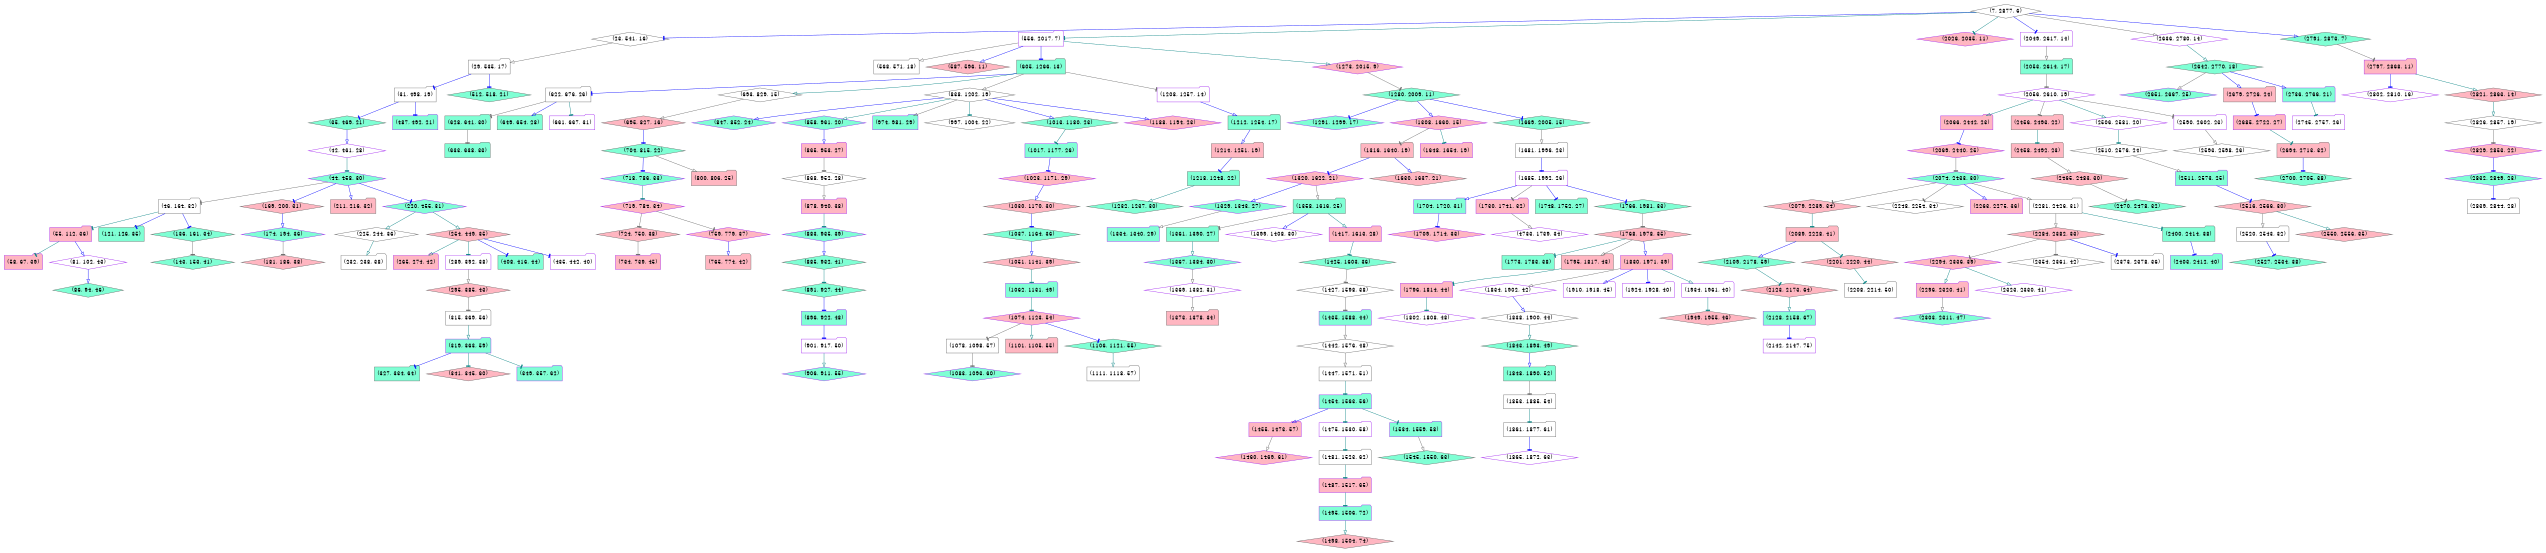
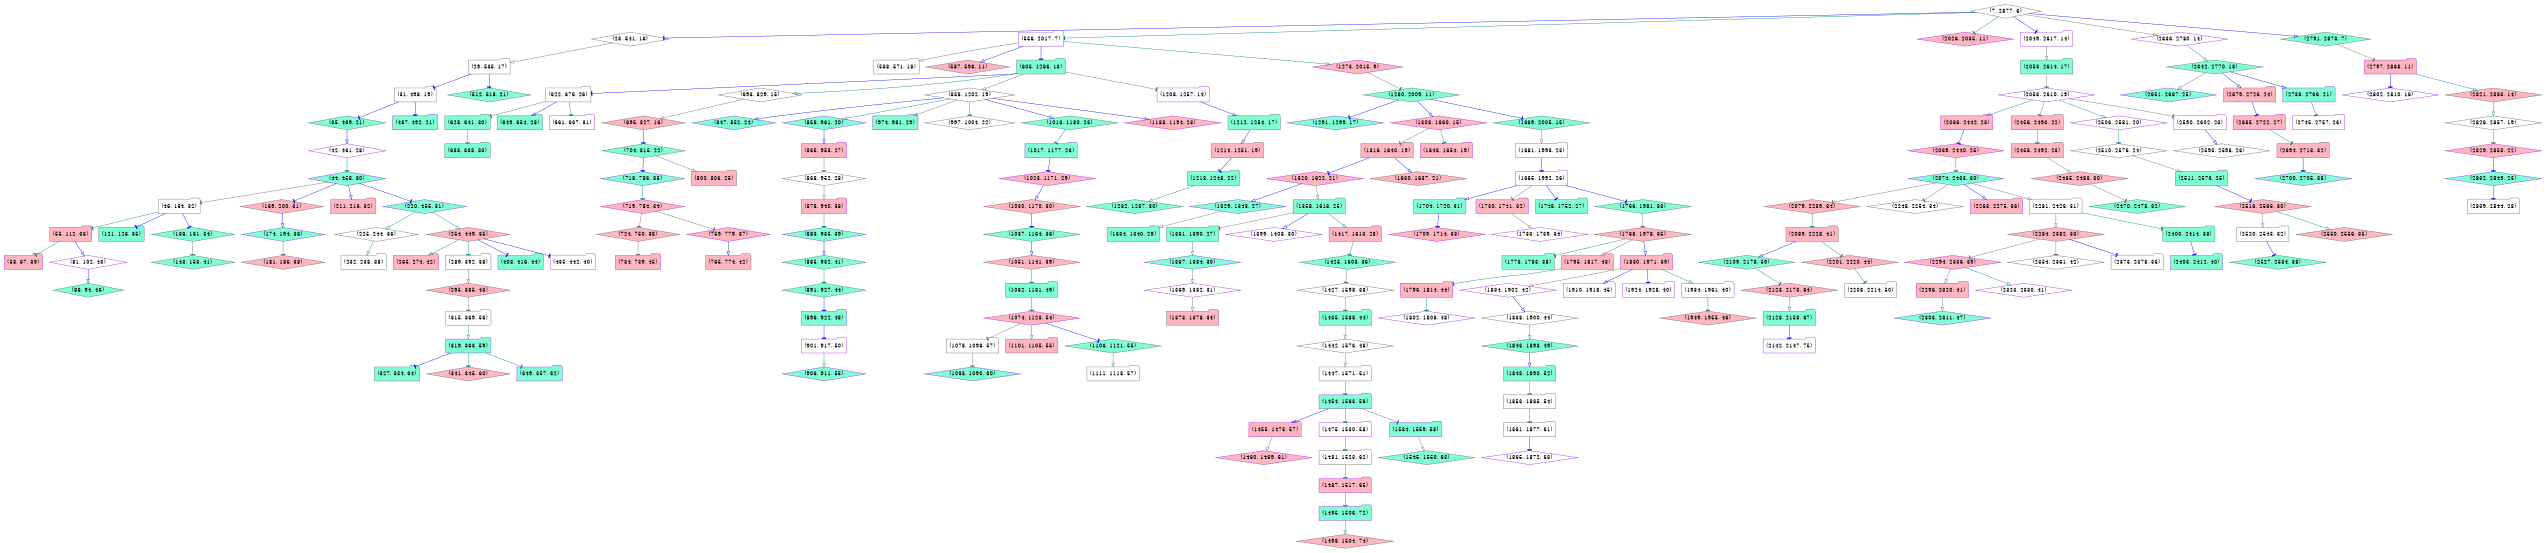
(2210, 136) -> (2210, 136)
(2303, 179) -> (2303, 179)
(1540, 234) -> (1540, 234)
